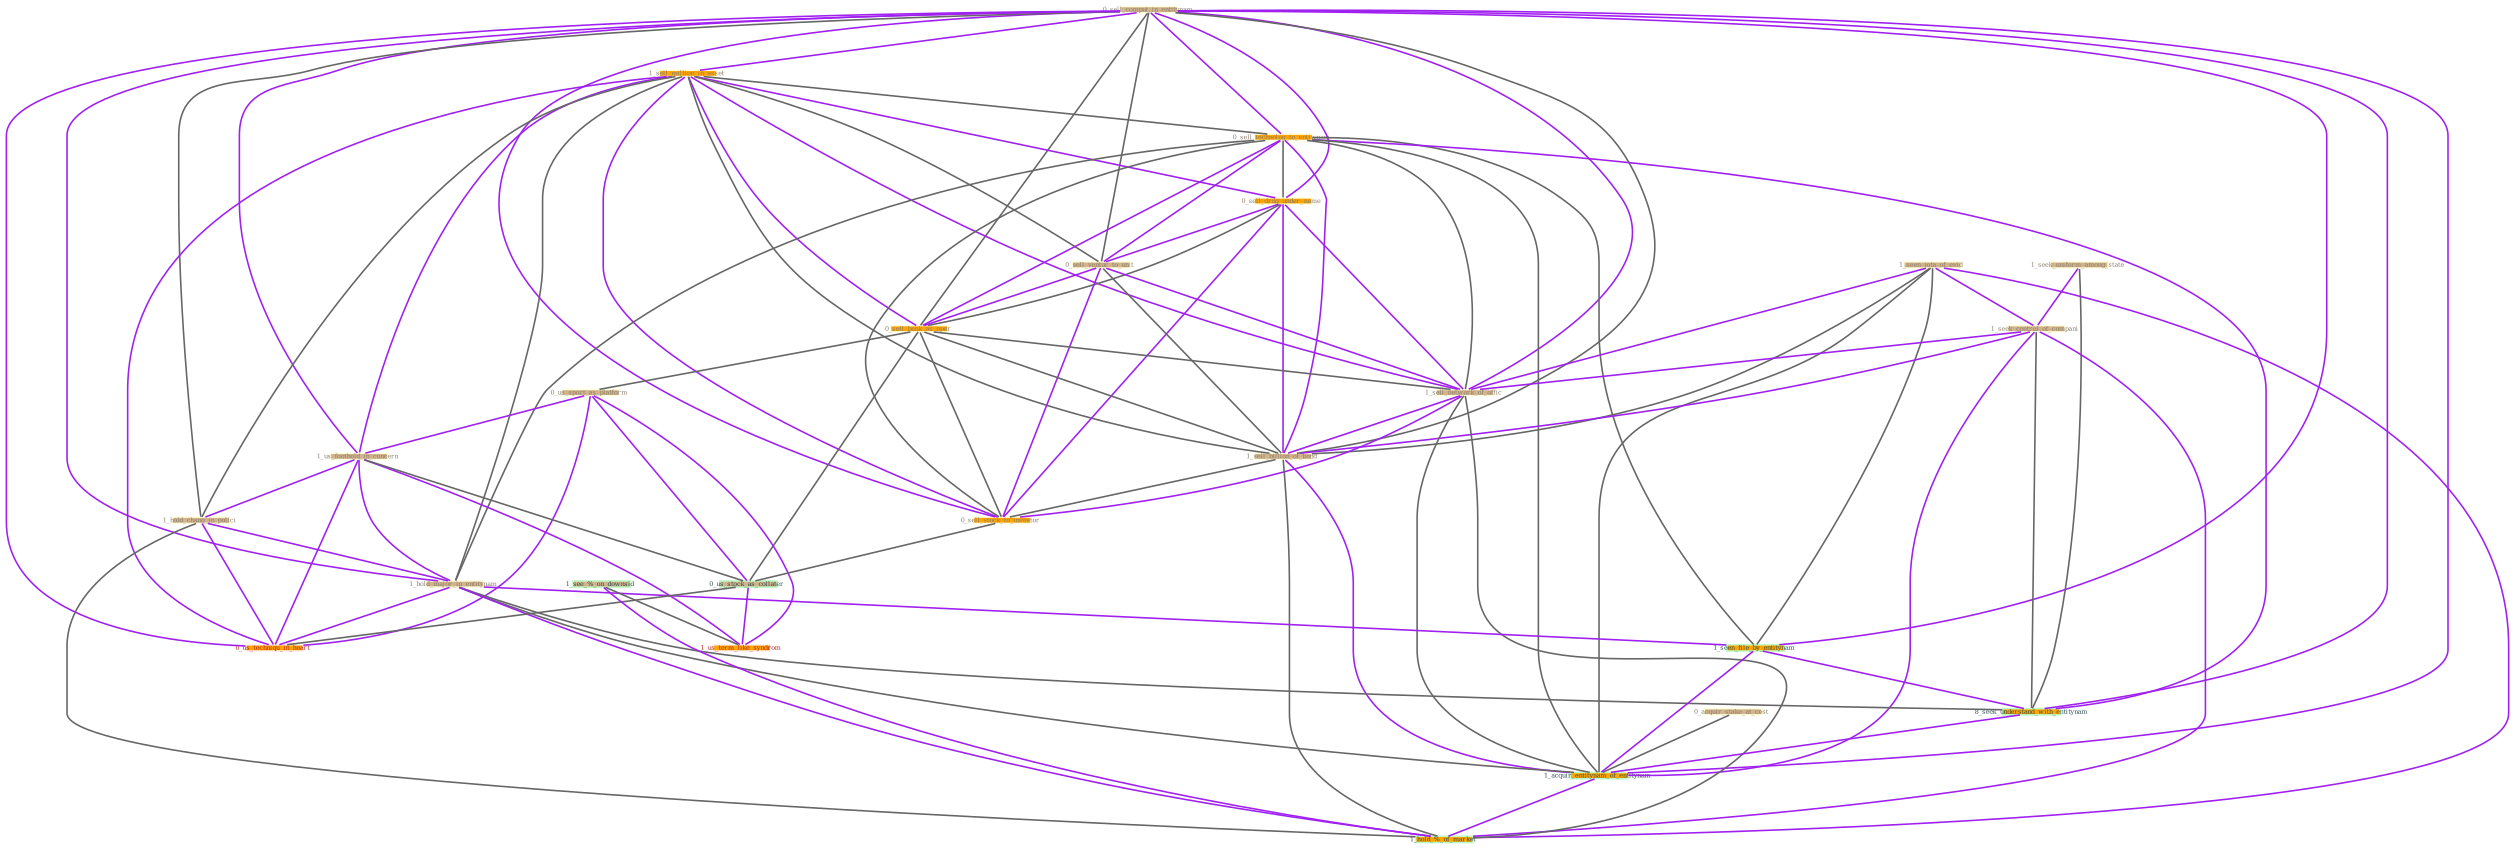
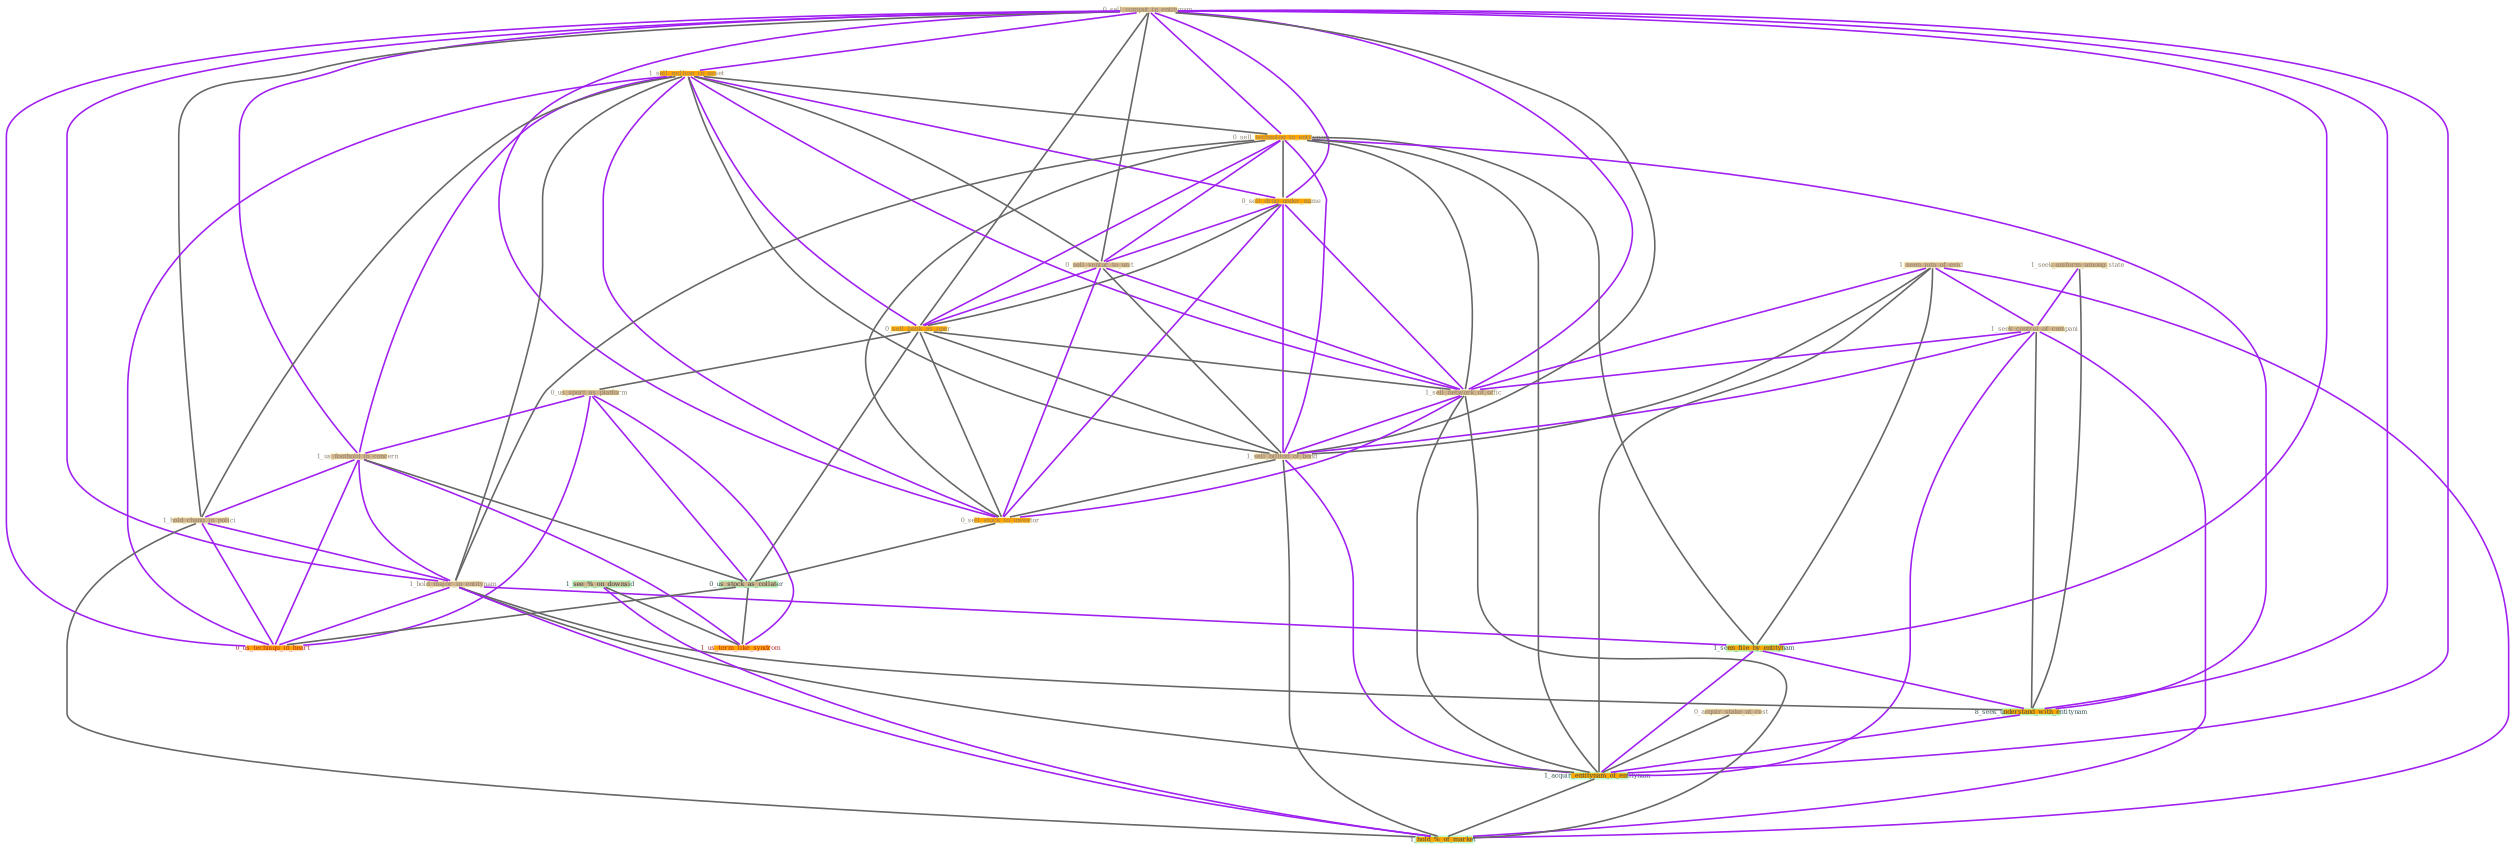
(745, 616) -> (745, 616)
(1521, 808) -> (1521, 808)
